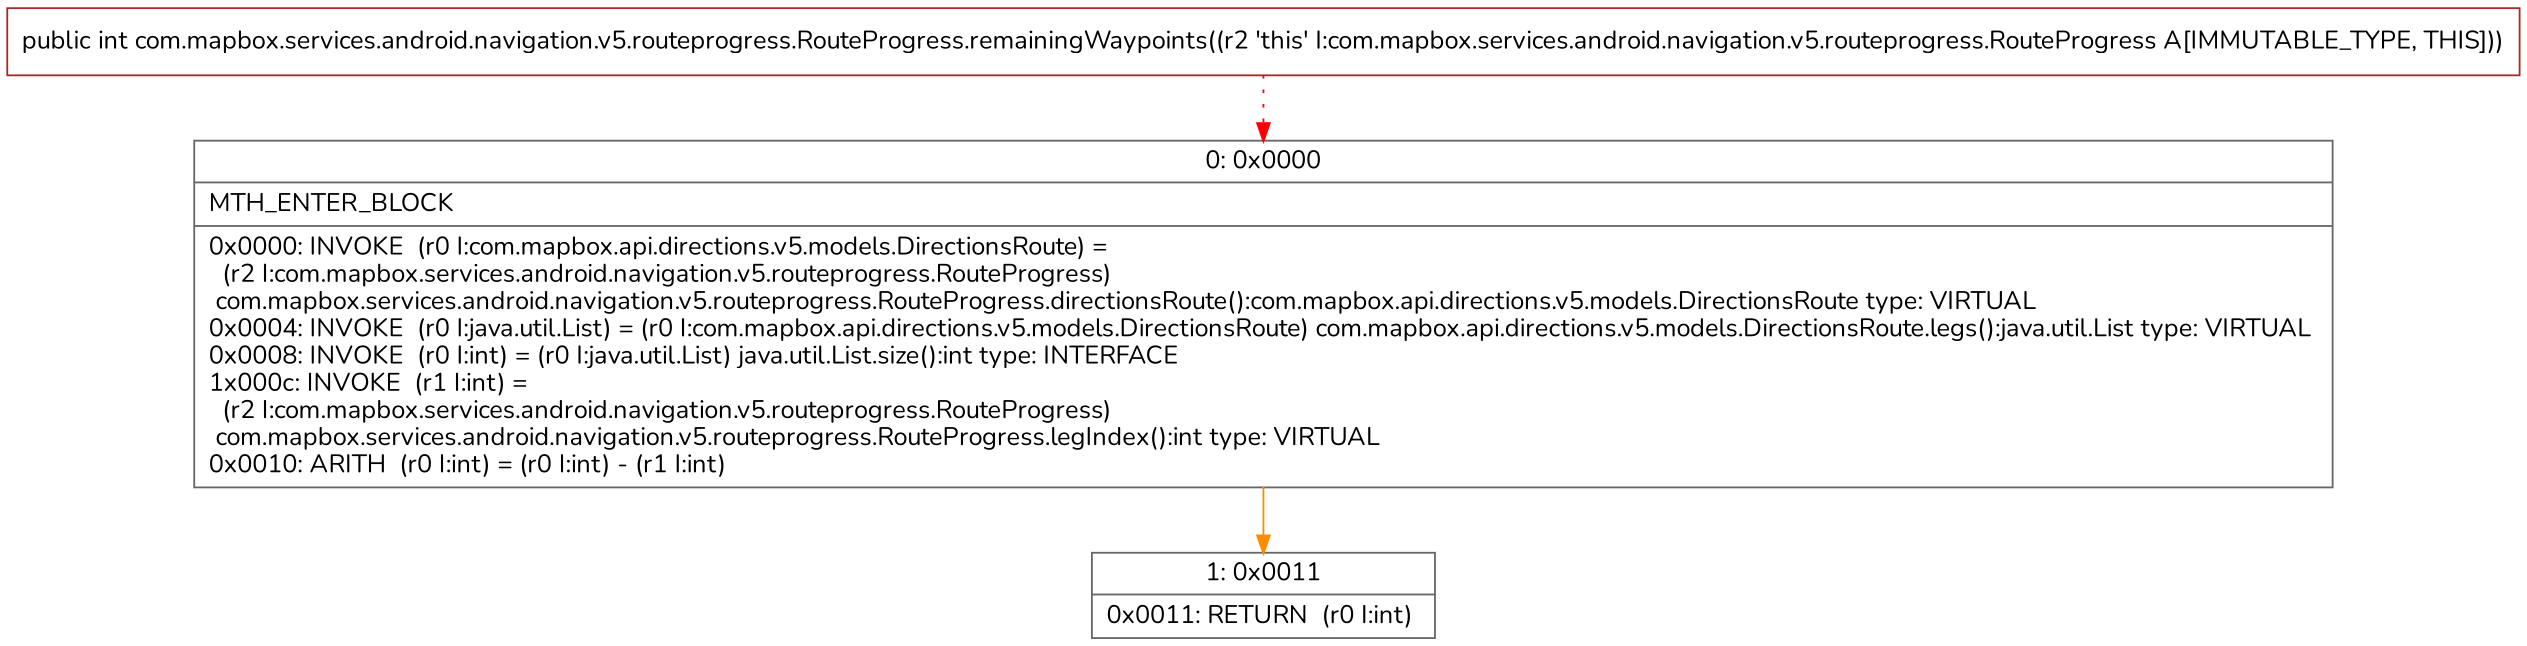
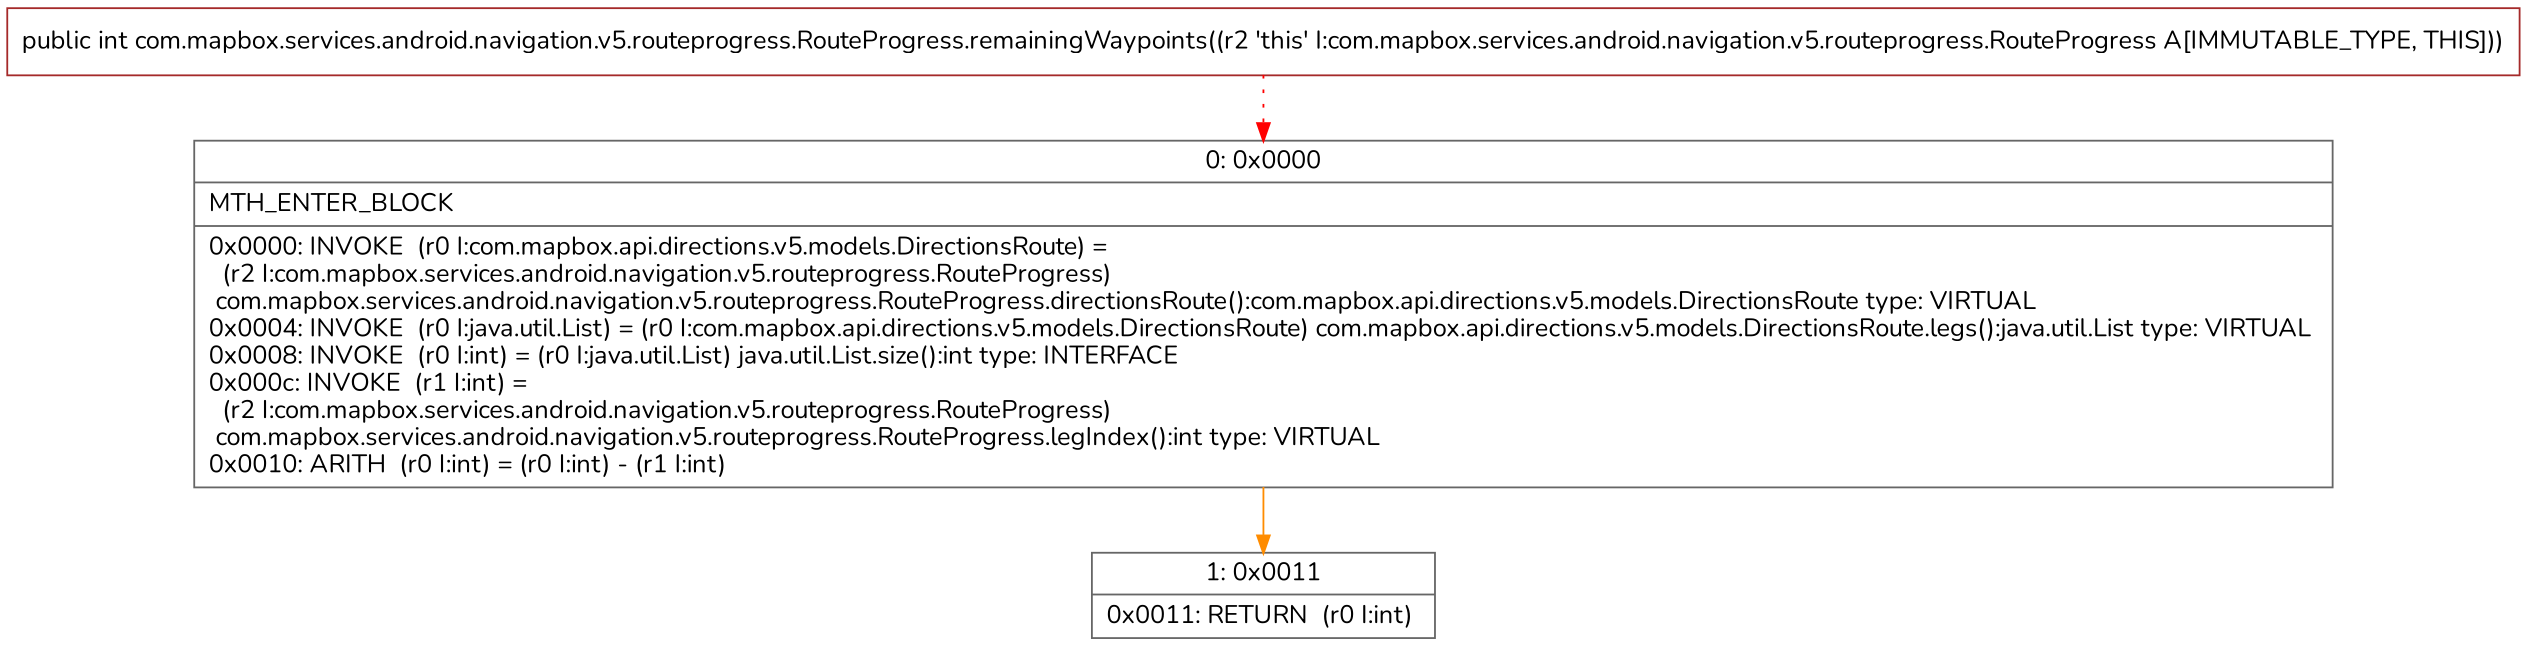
(372, 383) -> (372, 383)
